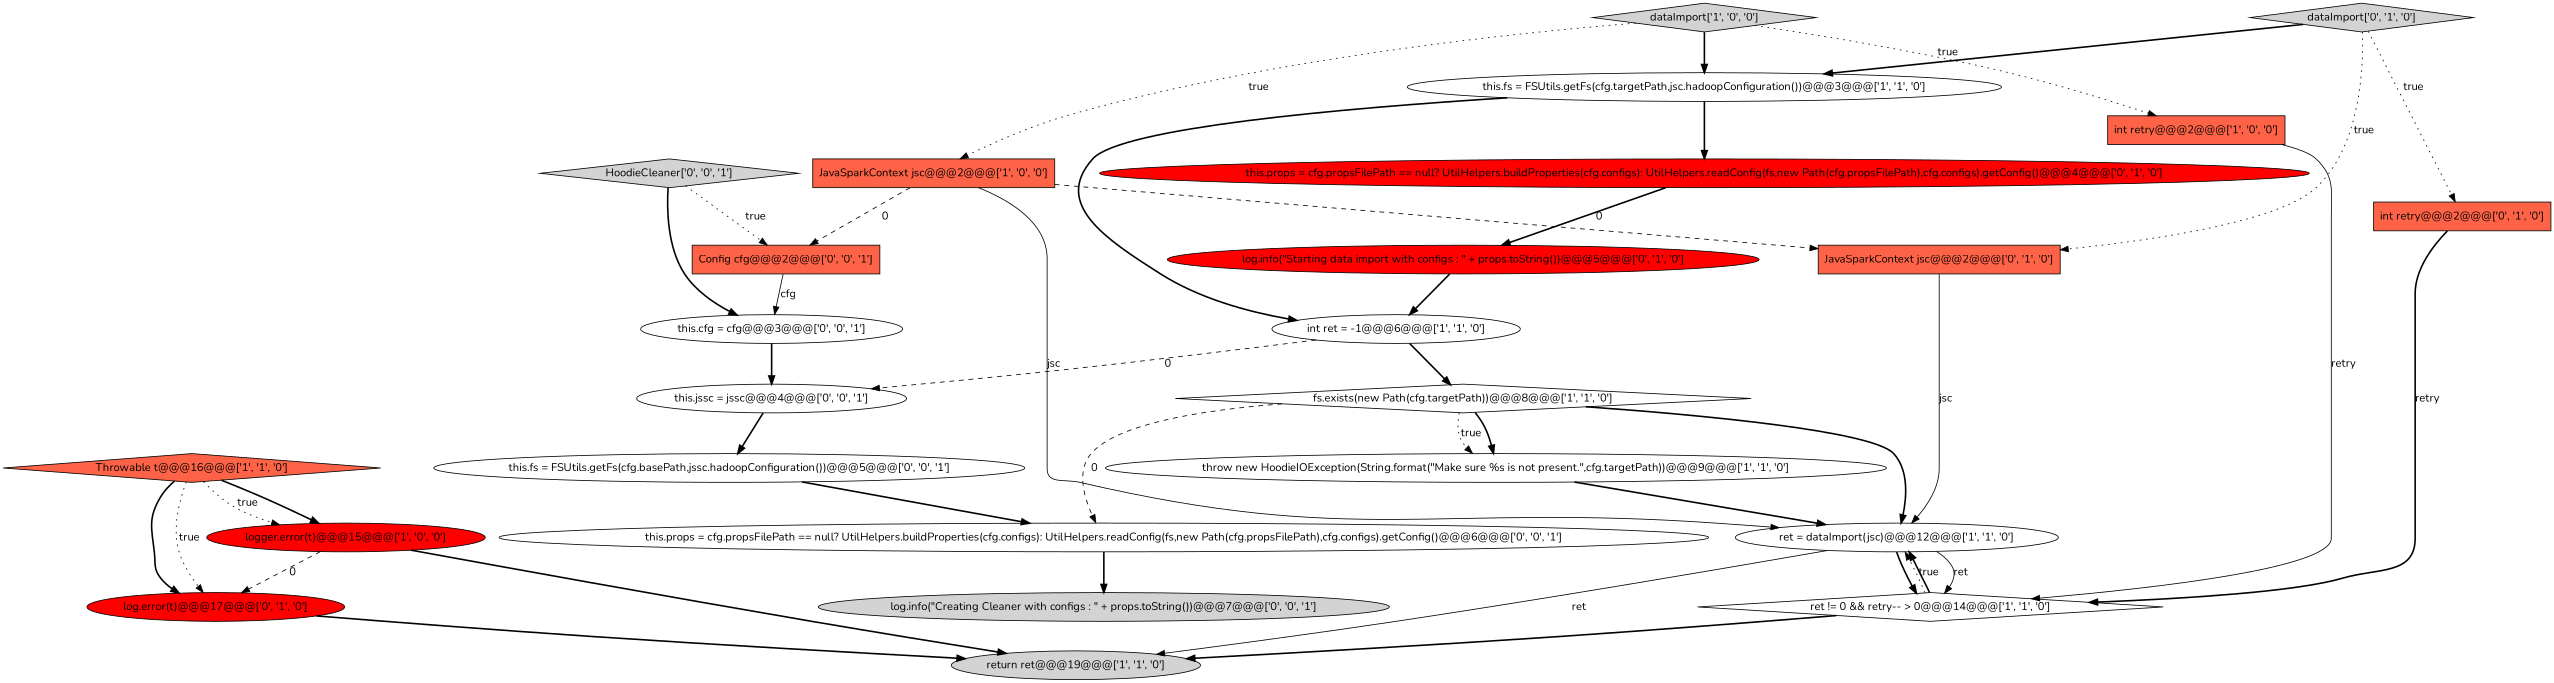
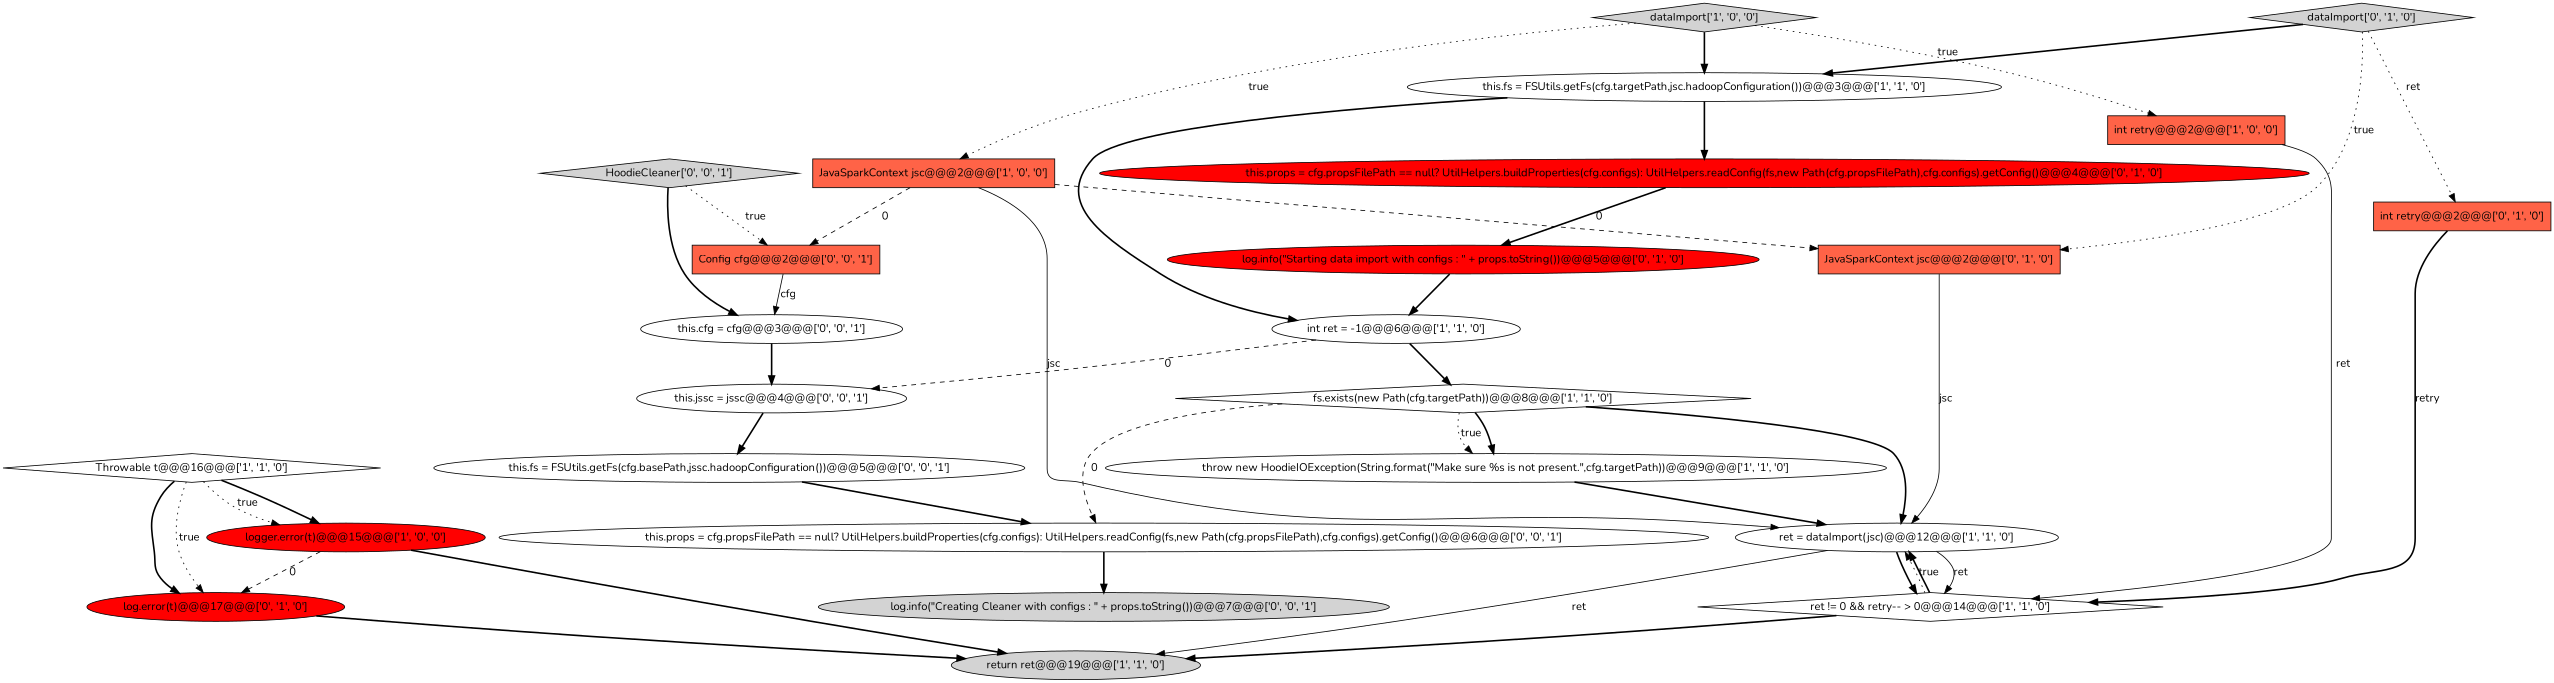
(2414, 87) -> (2414, 87)
(2344, 364) -> (2344, 364)
(192, 468) -> (192, 468)
